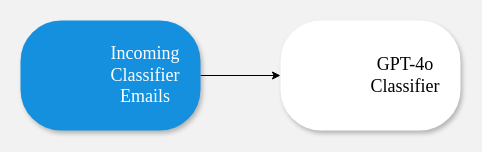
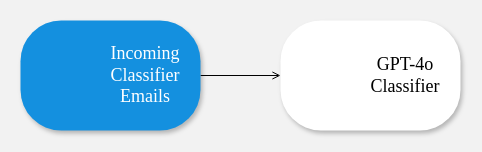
(272, 76) -> (273, 76)
